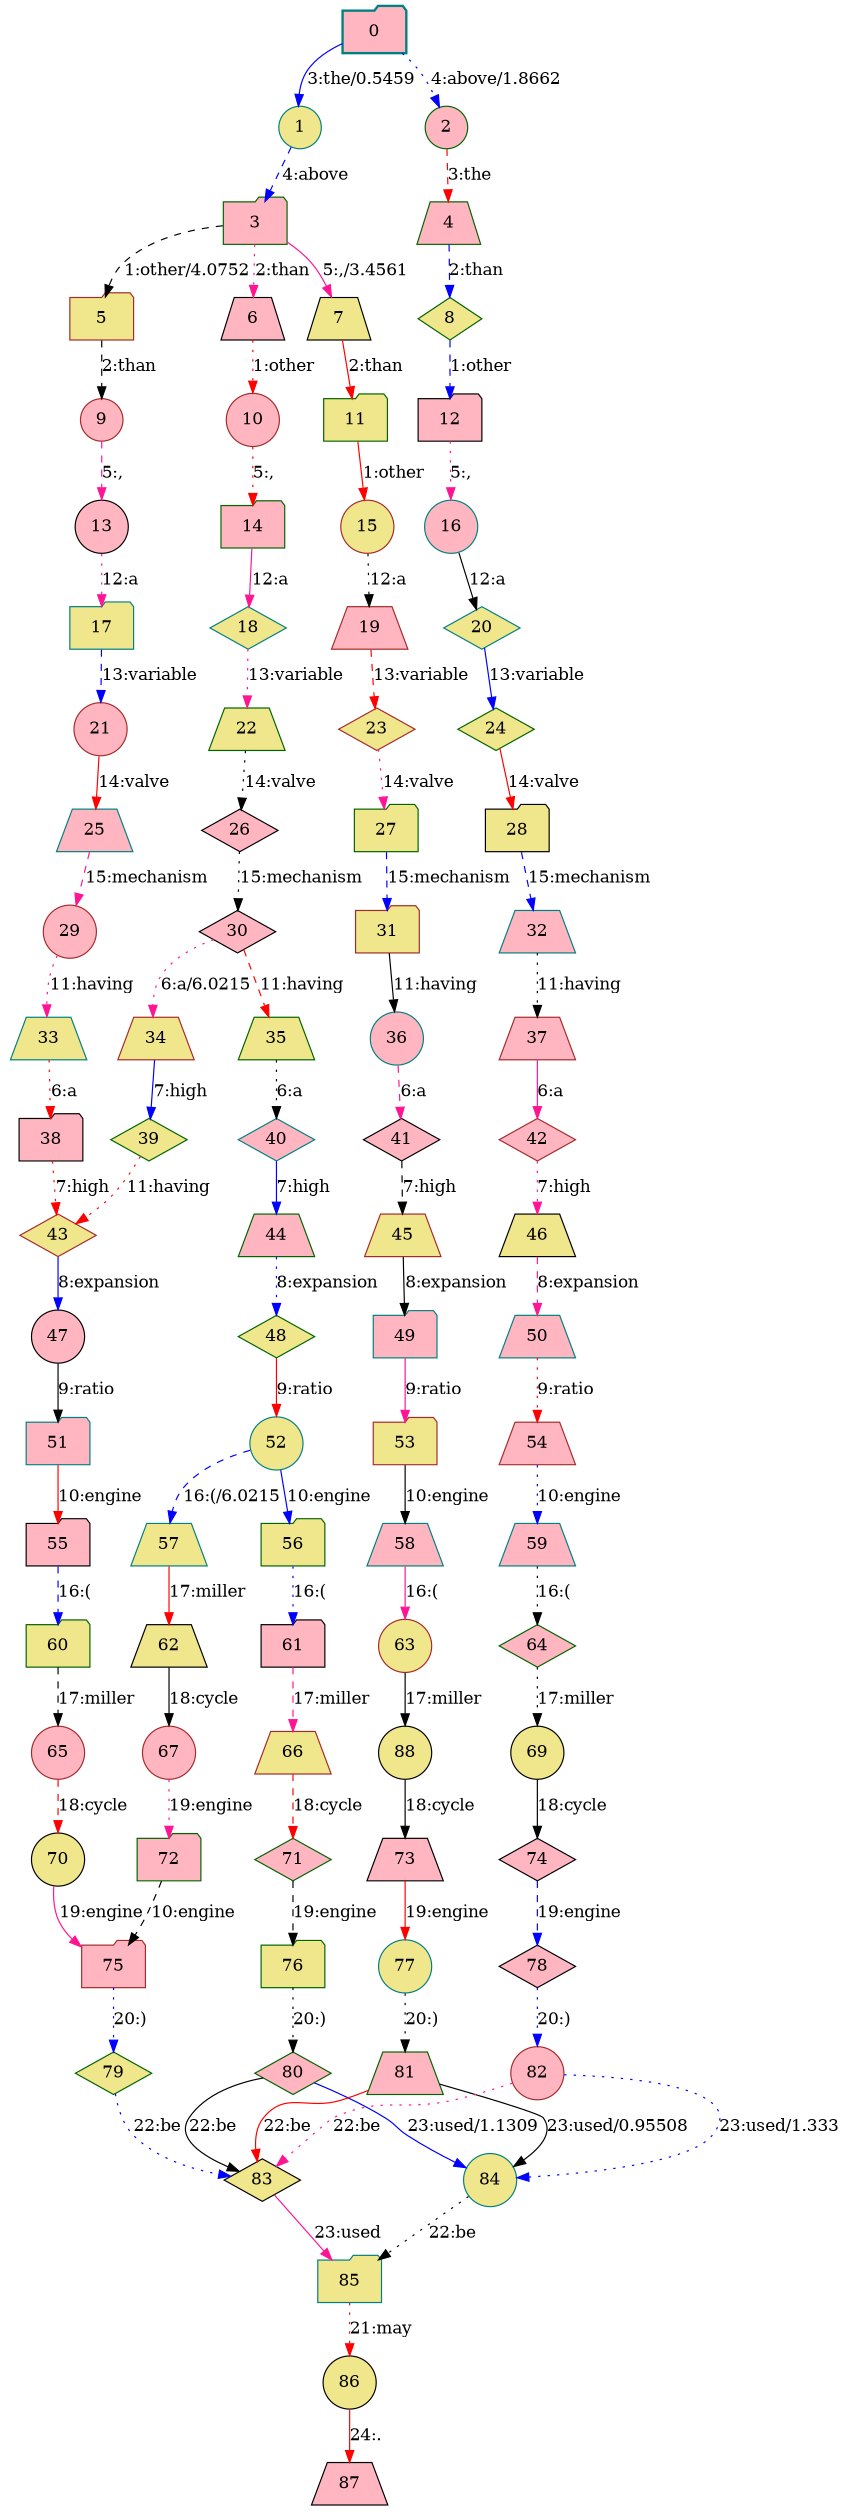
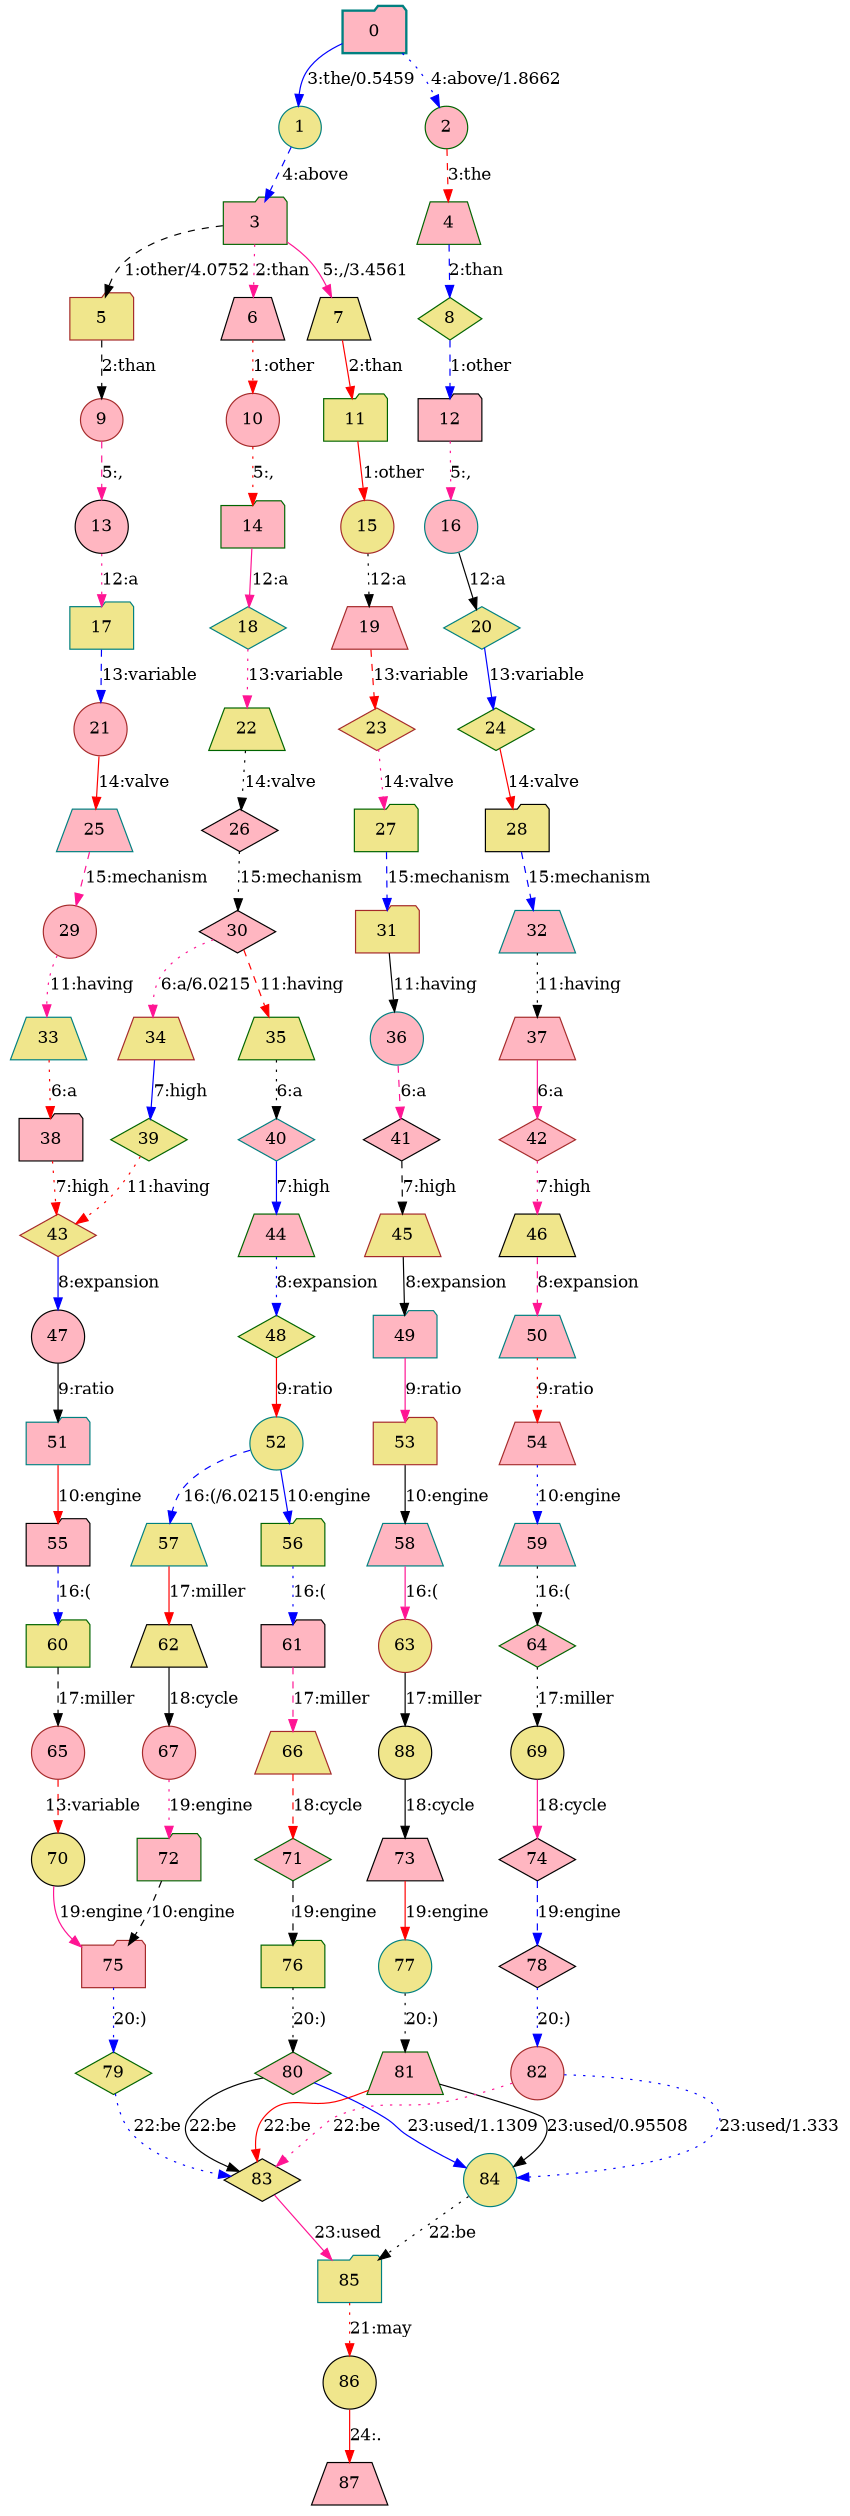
(537, 1803) -> (537, 1803)
(93, 1806) -> (93, 1806)
